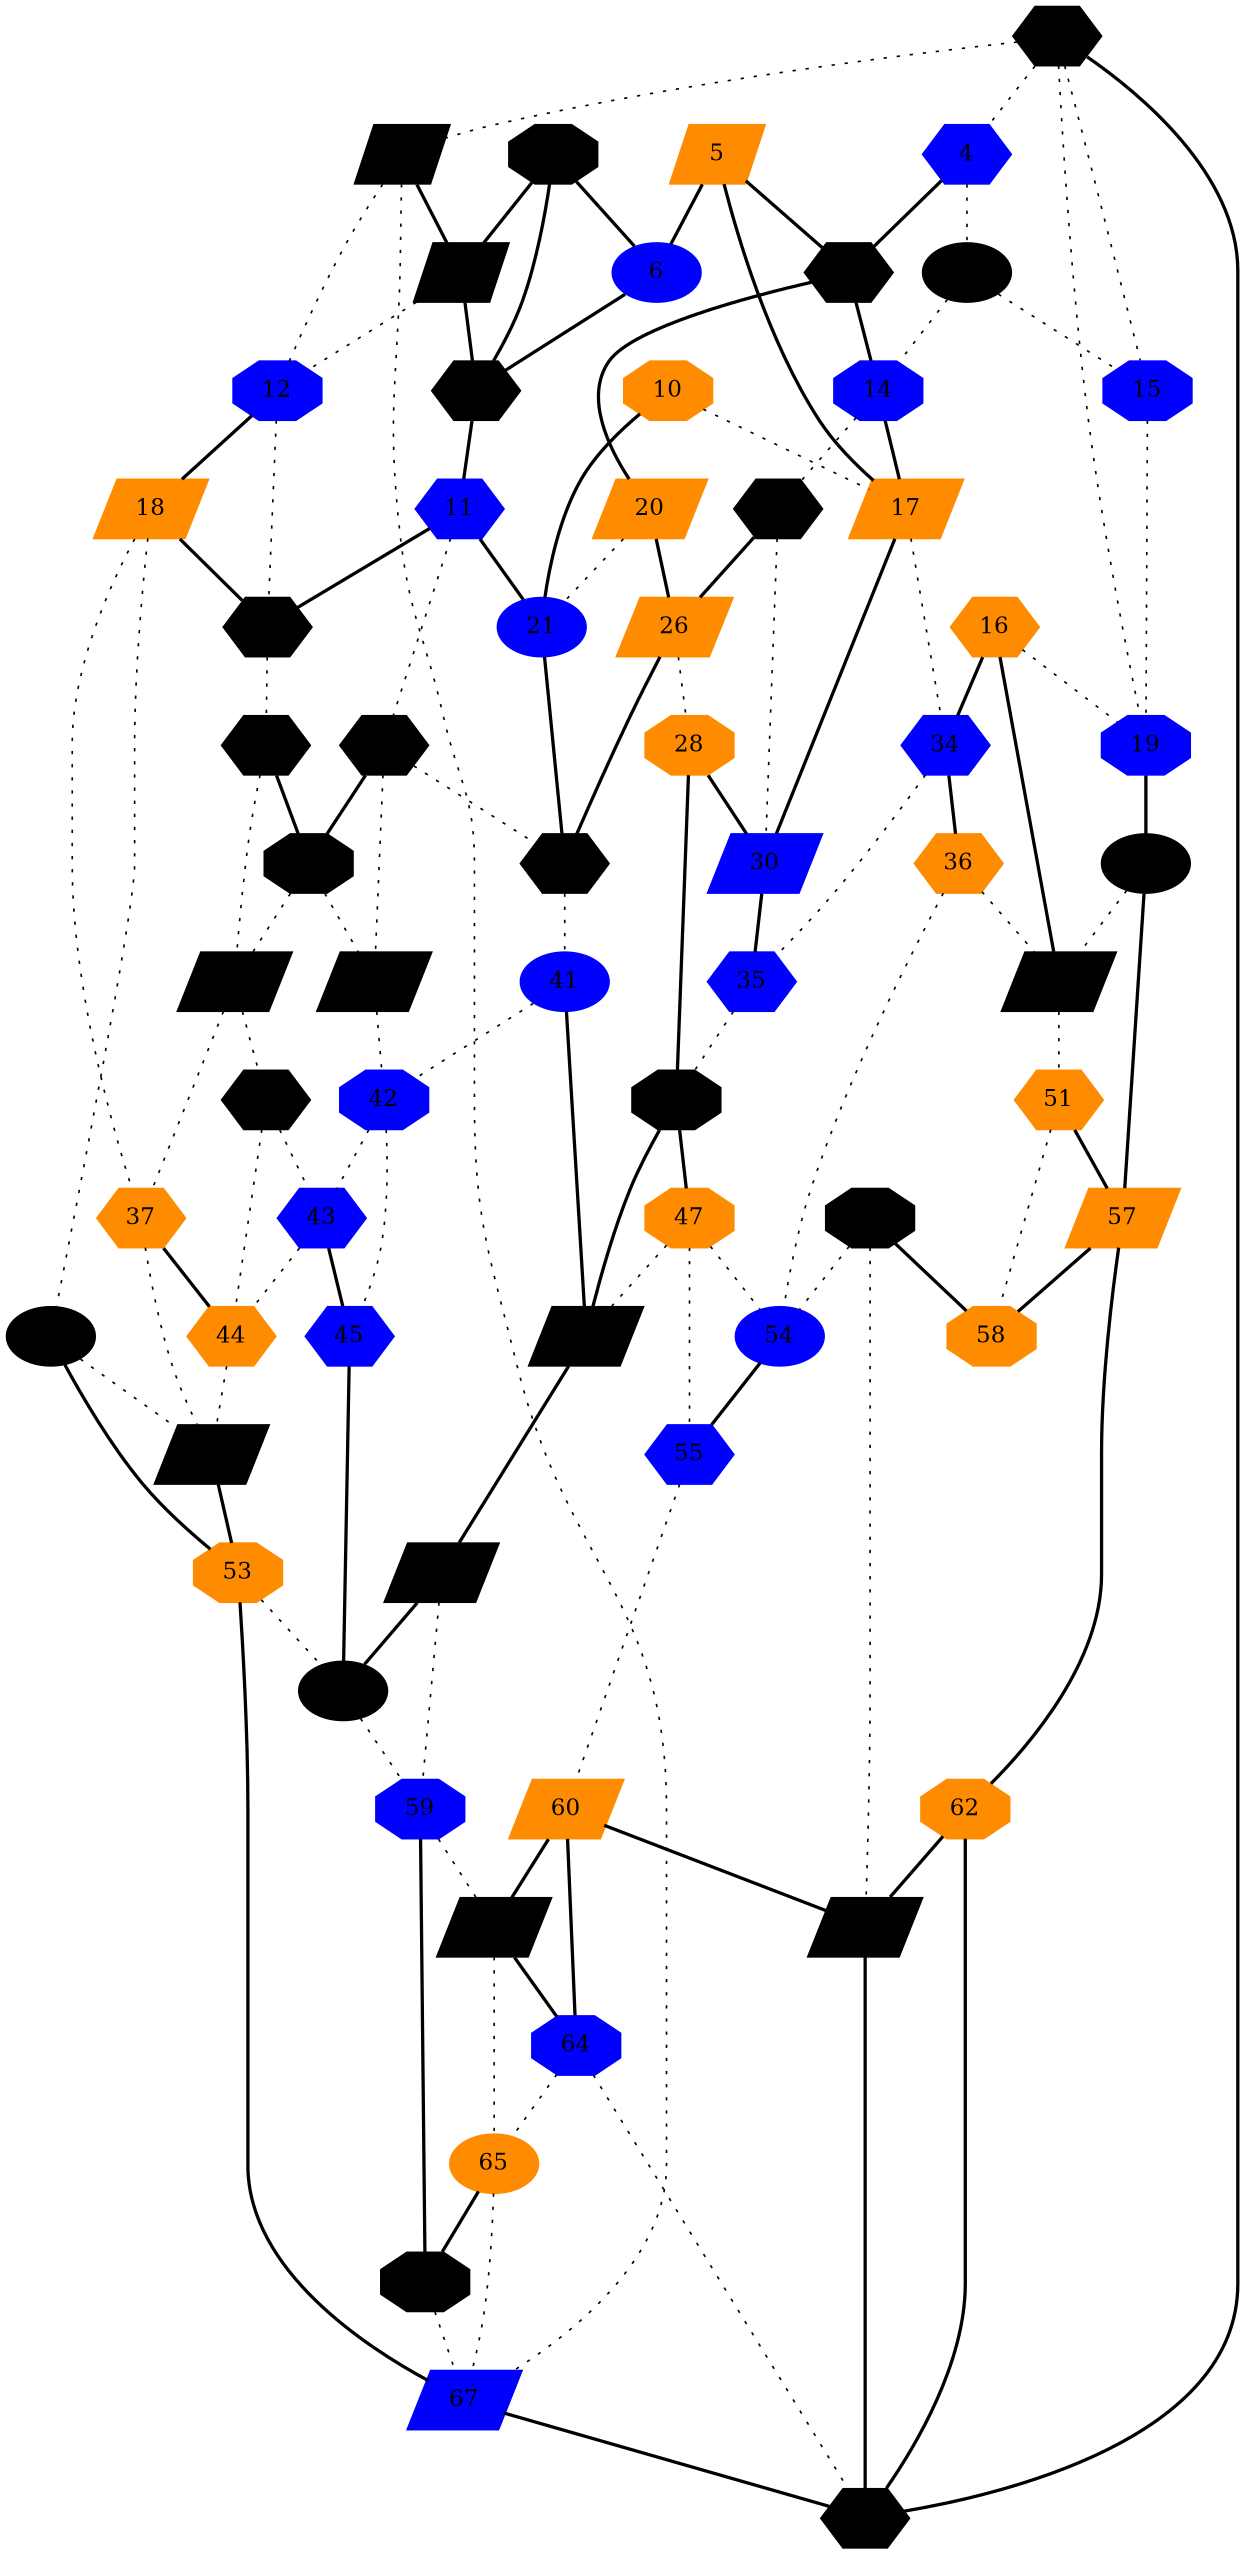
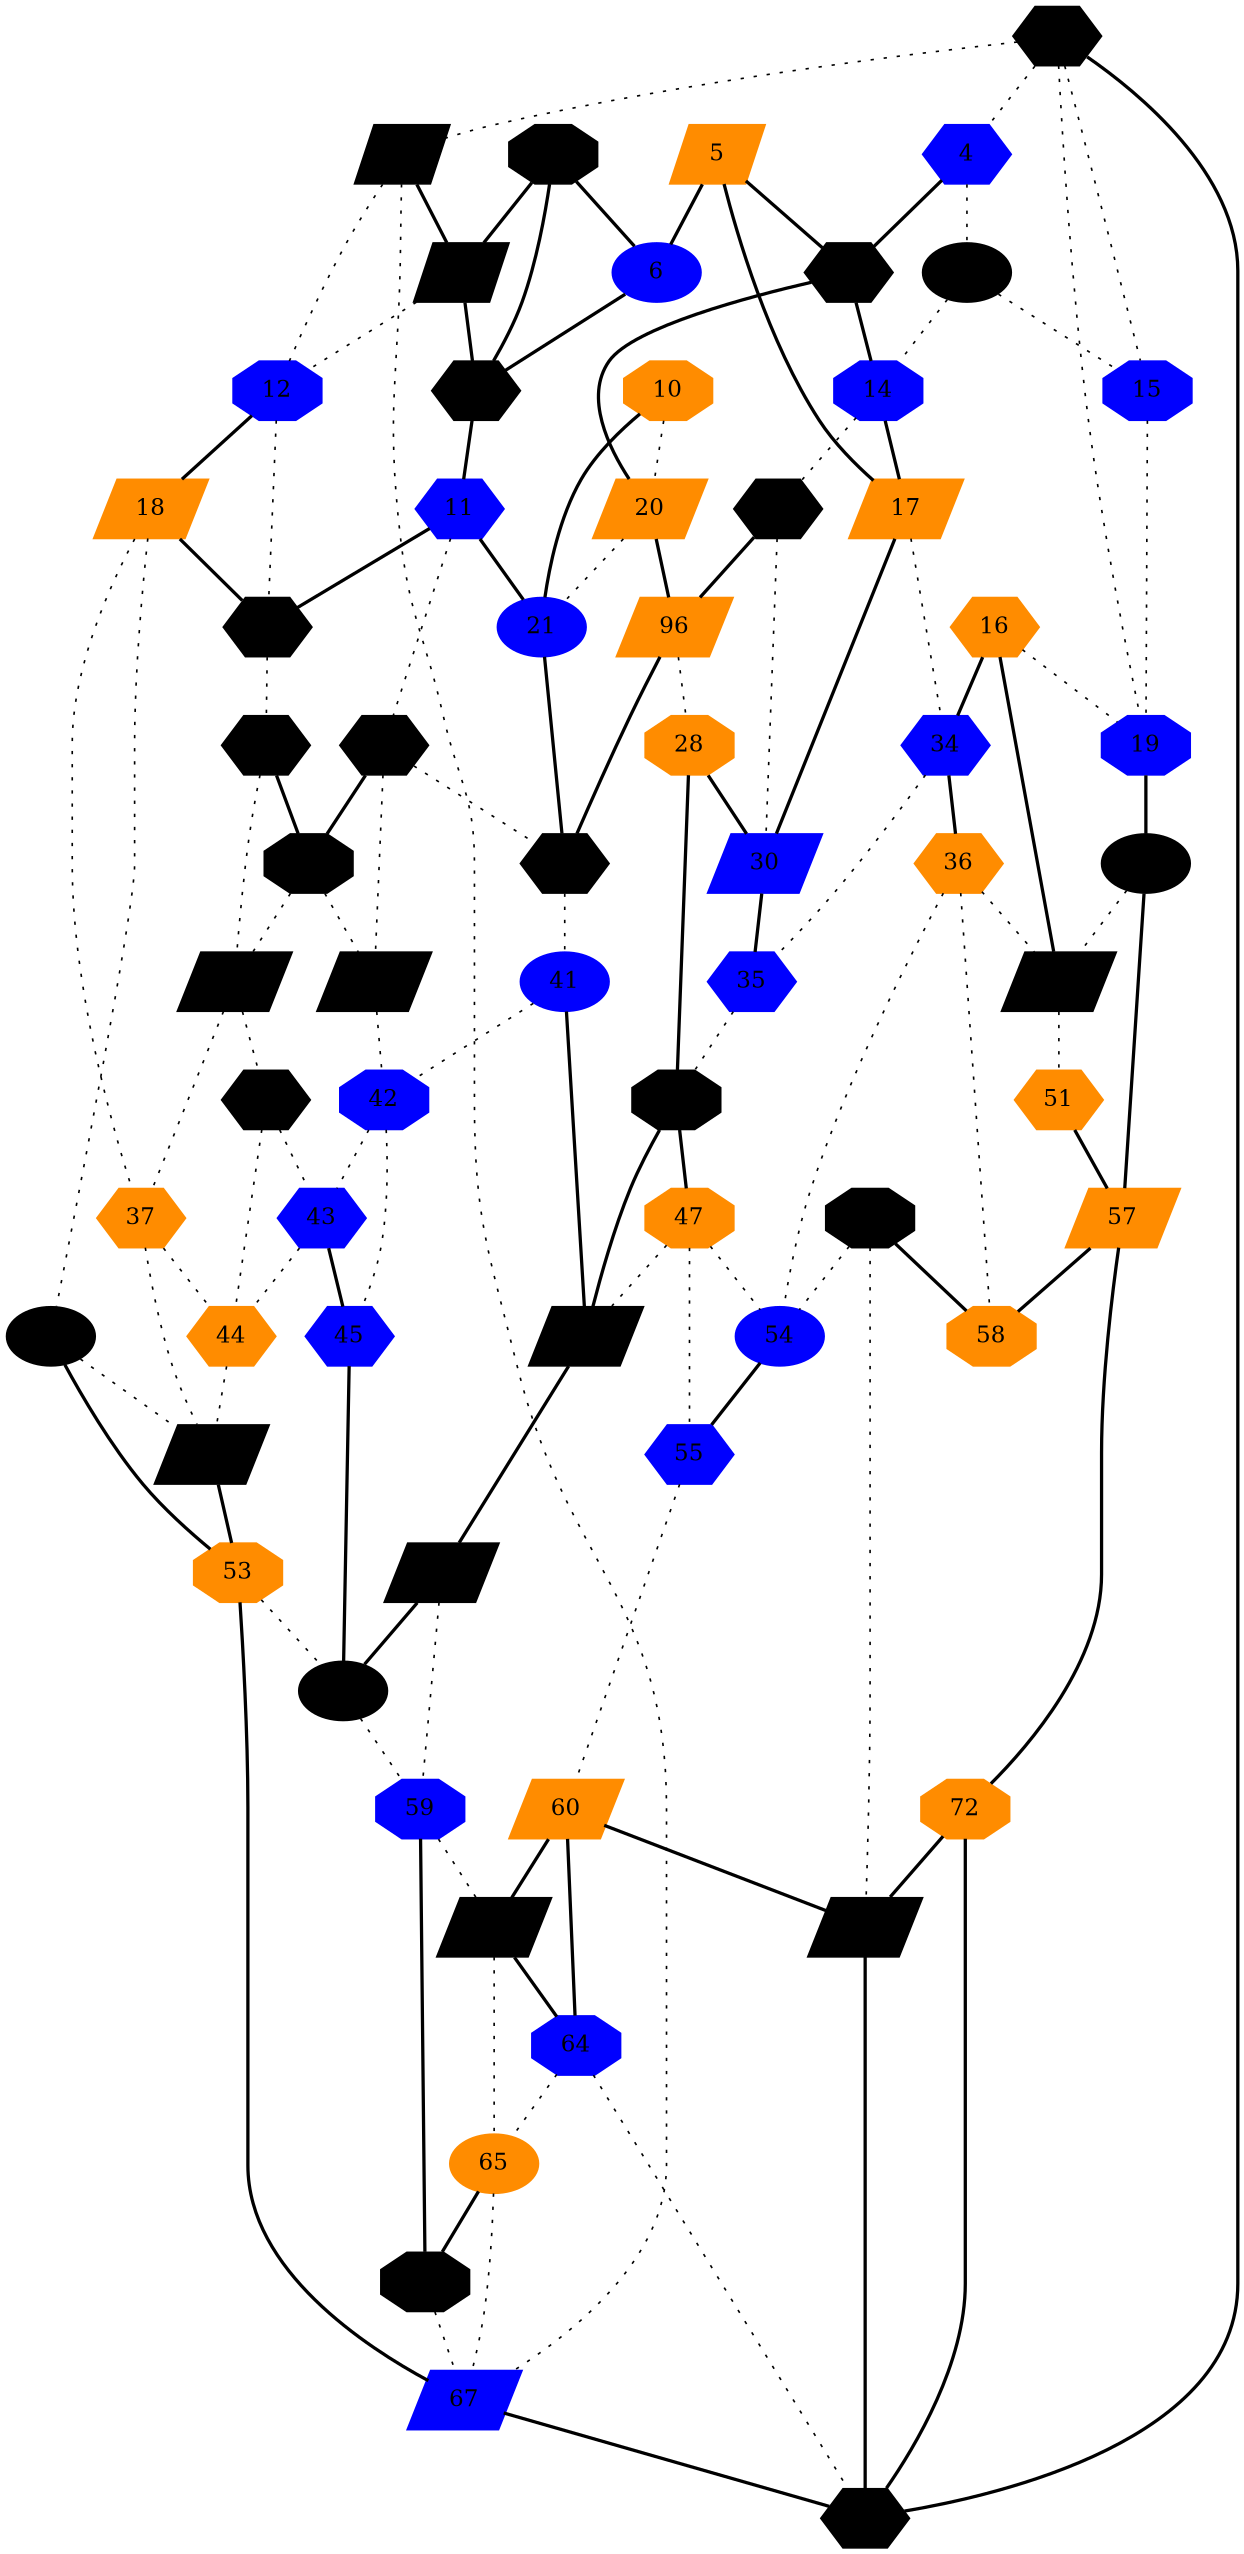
(786, 449) -> (659, 450)
(675, 627) -> (675, 627)
(1025, 1218) -> (975, 1100)
(186, 1277) -> (186, 1277)
(965, 1809) -> (965, 1809)
